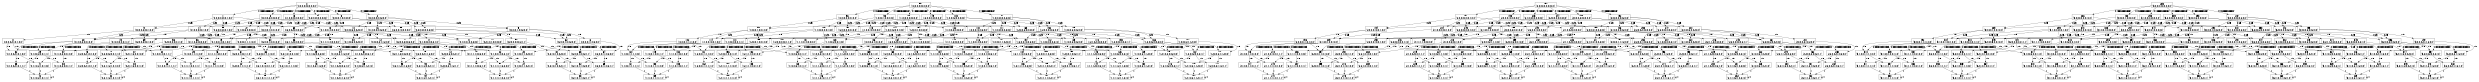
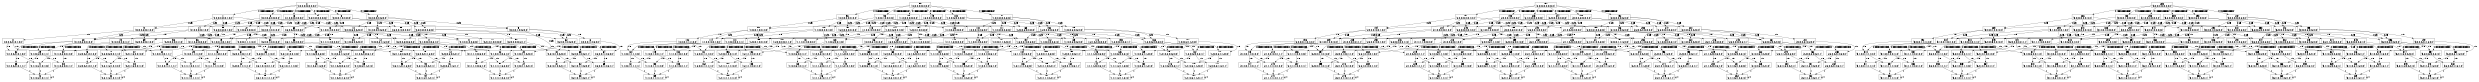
(494, 35) -> (551, 46)
none -> (1352, 41)
